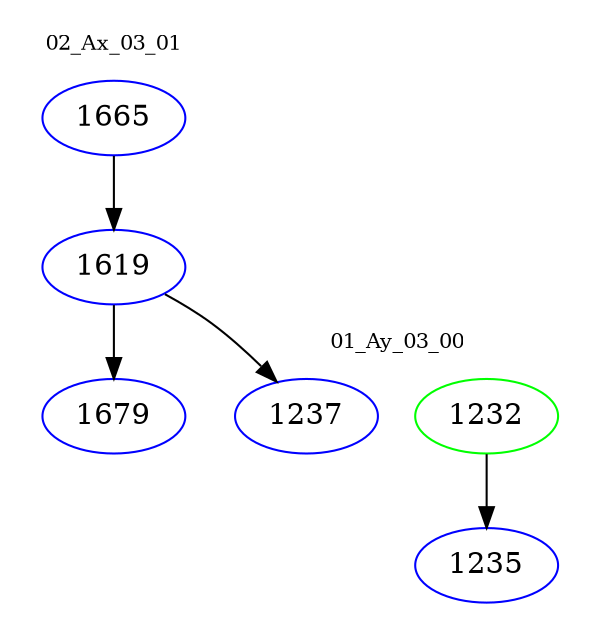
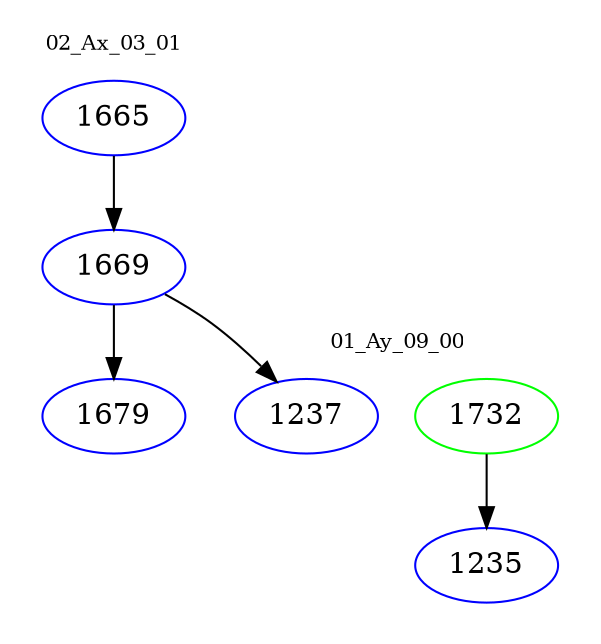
(114, 267) -> (114, 267)
(398, 343) -> (398, 343)
(487, 416) -> (487, 416)
